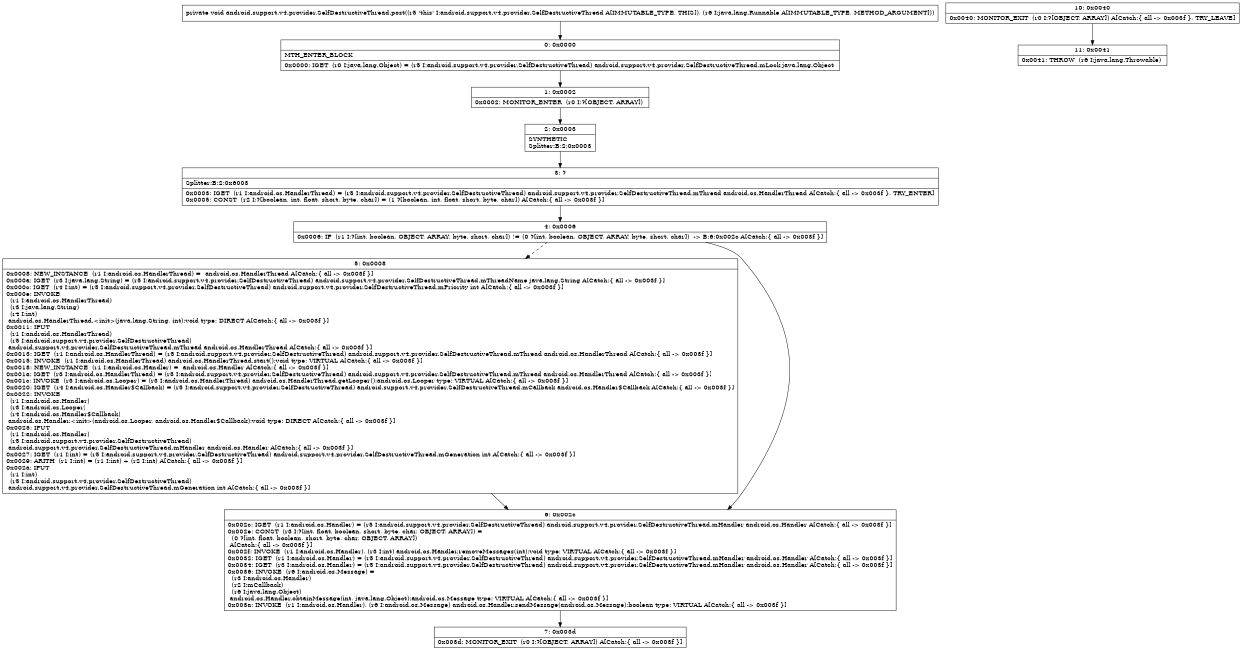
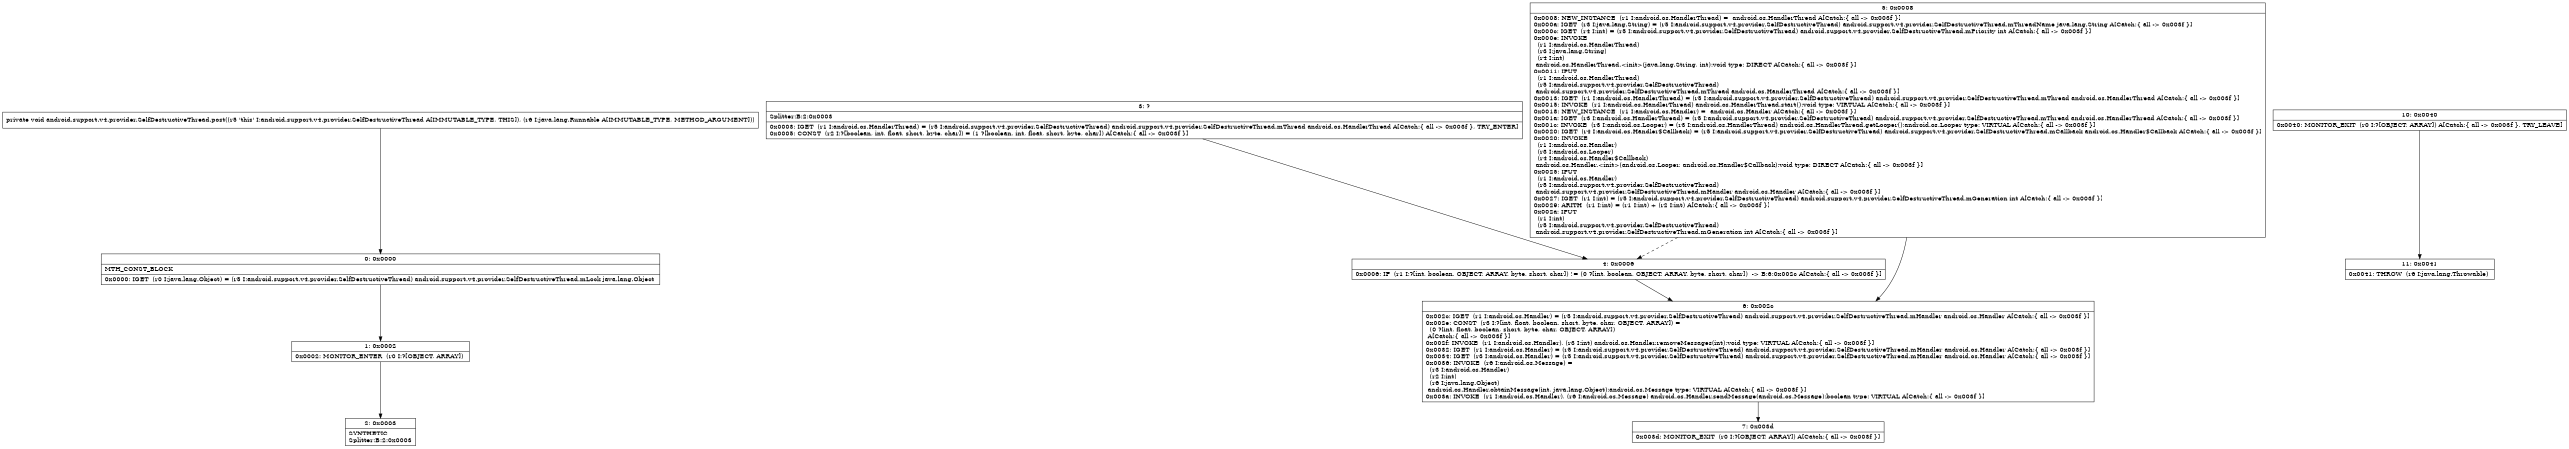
(319, 55) -> (139, 269)
(560, 157) -> none
(217, 183) -> (801, 117)
(538, 249) -> (1659, 247)
(35, 394) -> (1563, 138)
(255, 585) -> (1441, 377)
